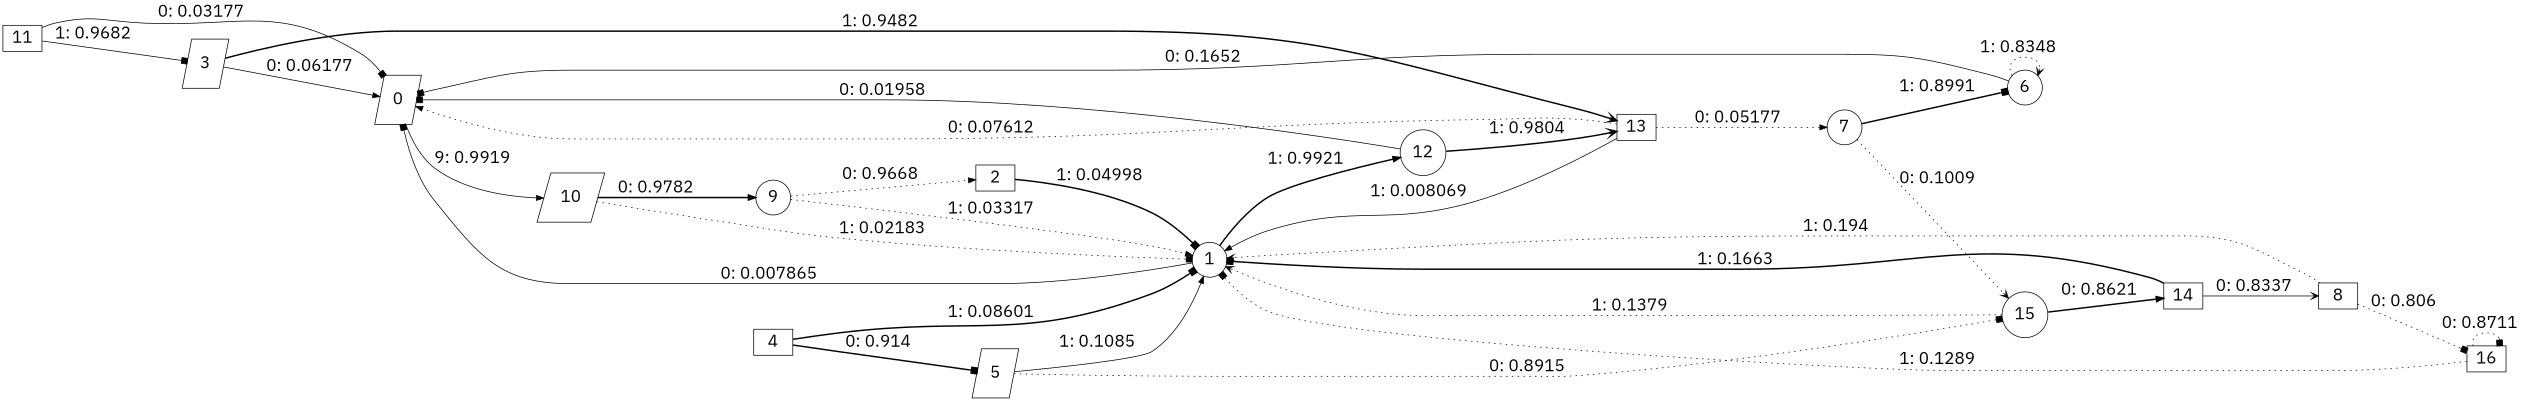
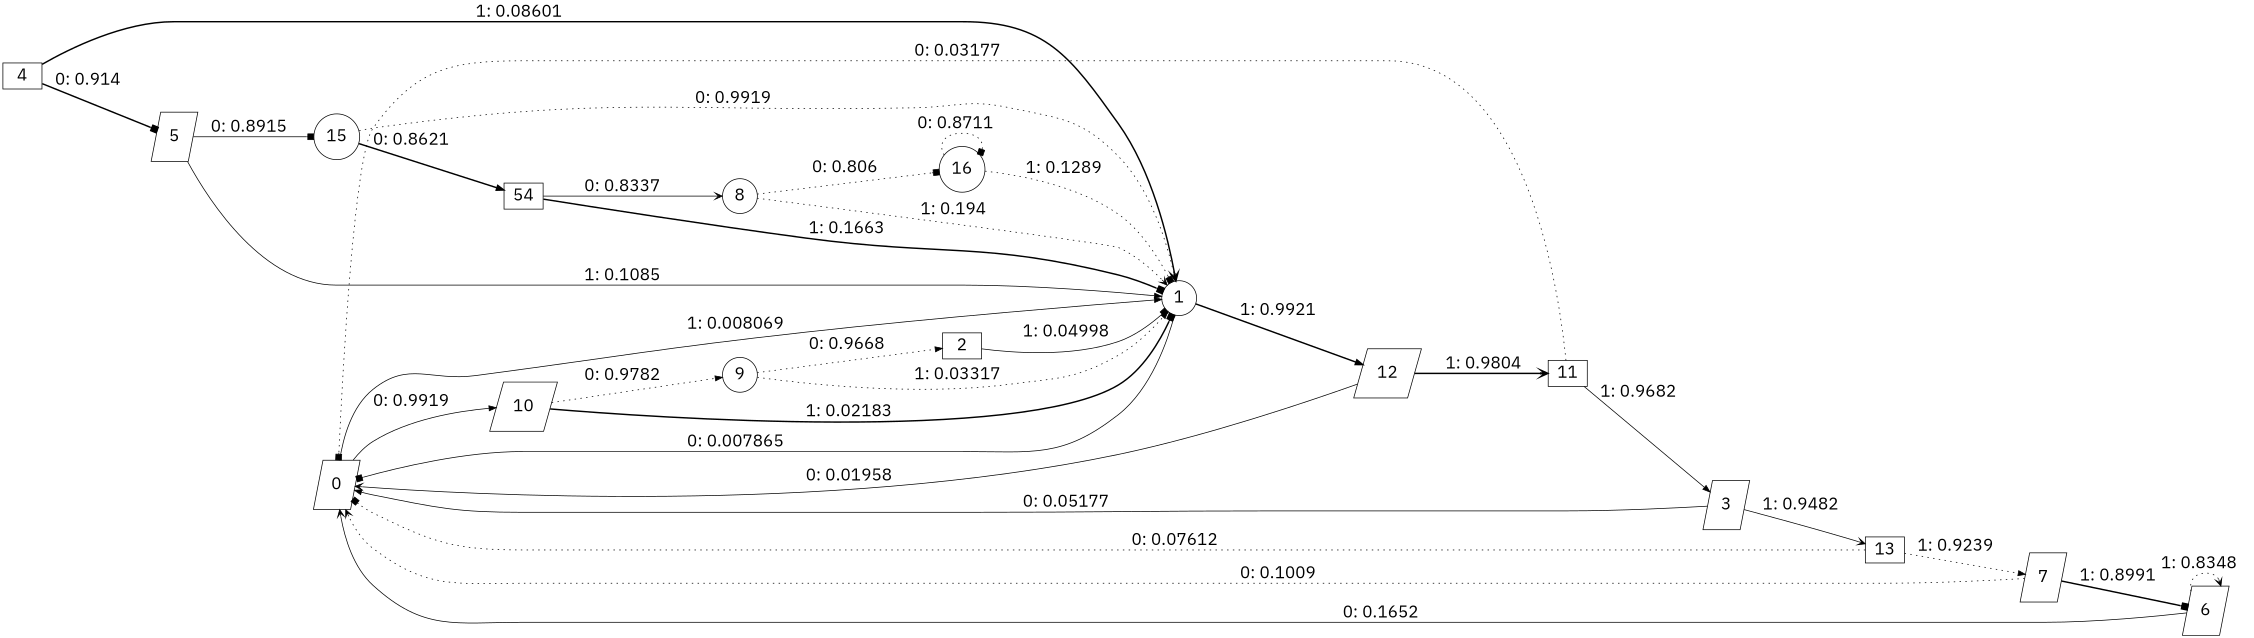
(217, 22) -> (894, 61)
(921, 31) -> (1801, 525)
(111, 51) -> (1644, 437)
(314, 67) -> (1071, 502)
(1217, 68) -> (1237, 622)
(2025, 88) -> (2206, 611)
(914, 100) -> (866, 488)
(1742, 118) -> (1962, 546)
(1845, 127) -> (2043, 577)
(1018, 137) -> (1107, 550)
(1528, 144) -> (1478, 373)
(1423, 153) -> (1388, 373)
(479, 158) -> (418, 402)
(1109, 197) -> (1076, 351)
(673, 198) -> (633, 390)
(1429, 211) -> (722, 342)
(1930, 216) -> (1174, 583)
(890, 243) -> (878, 421)
(2183, 296) -> (524, 196)
(2338, 296) -> (740, 196)
(1637, 306) -> (740, 98)
(995, 325) -> (677, 22)
(2486, 359) -> (962, 169)
(1506, 376) -> (250, 137)
